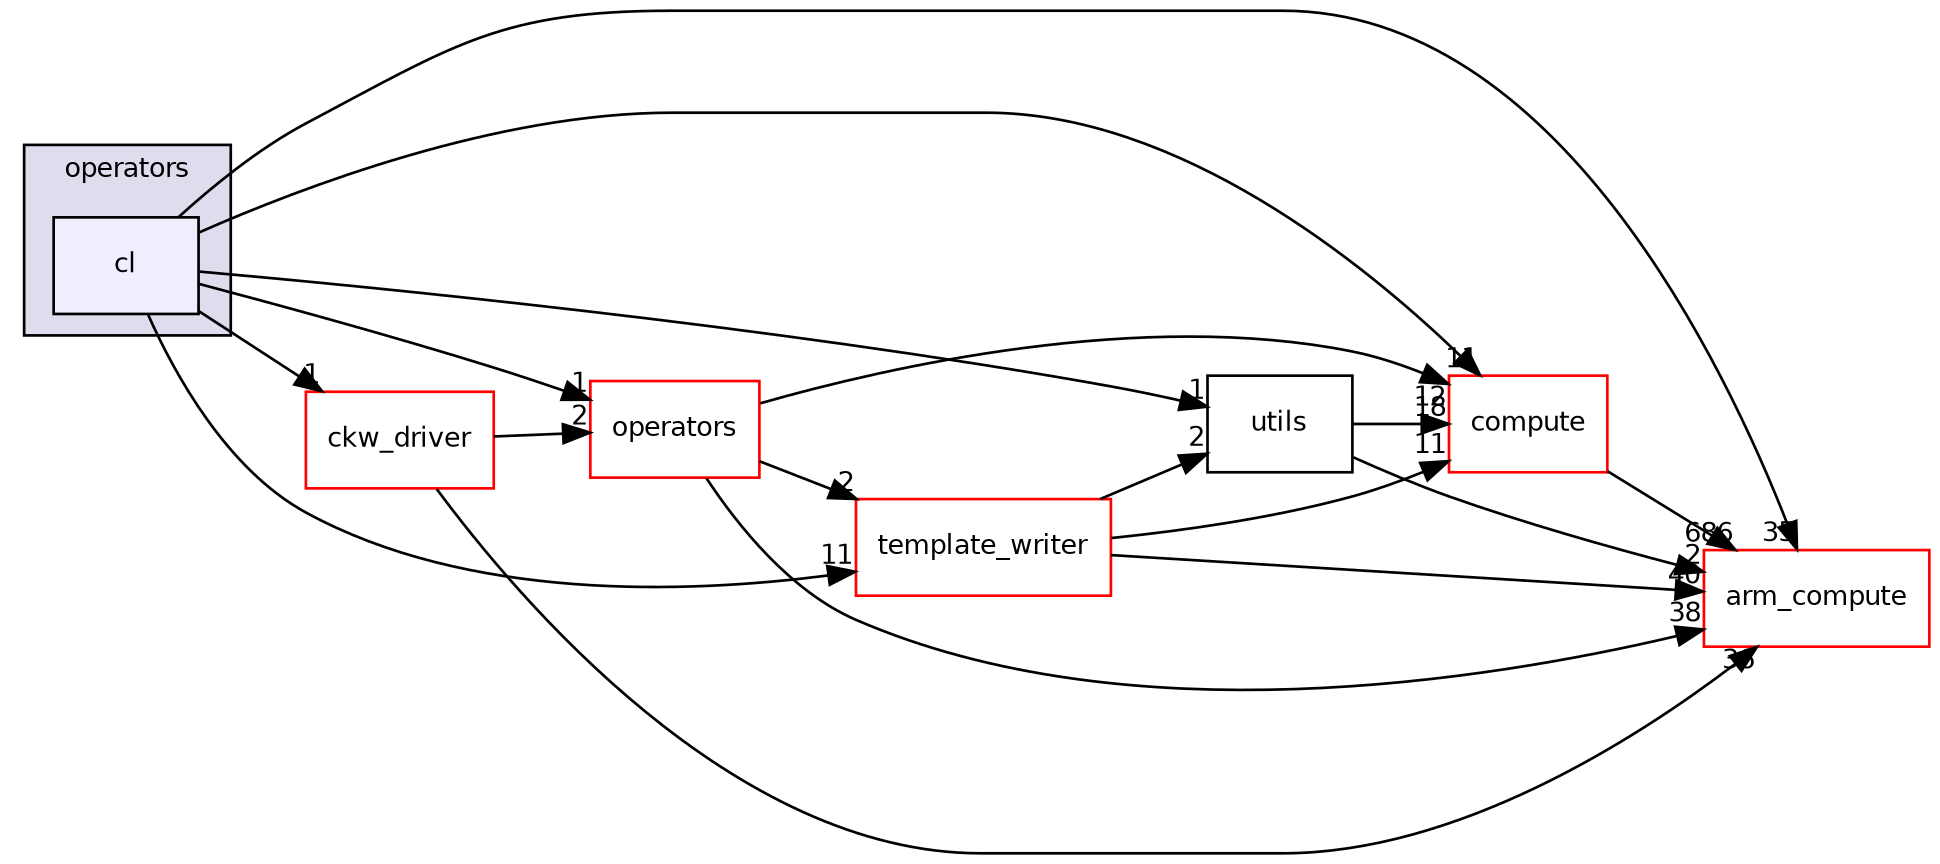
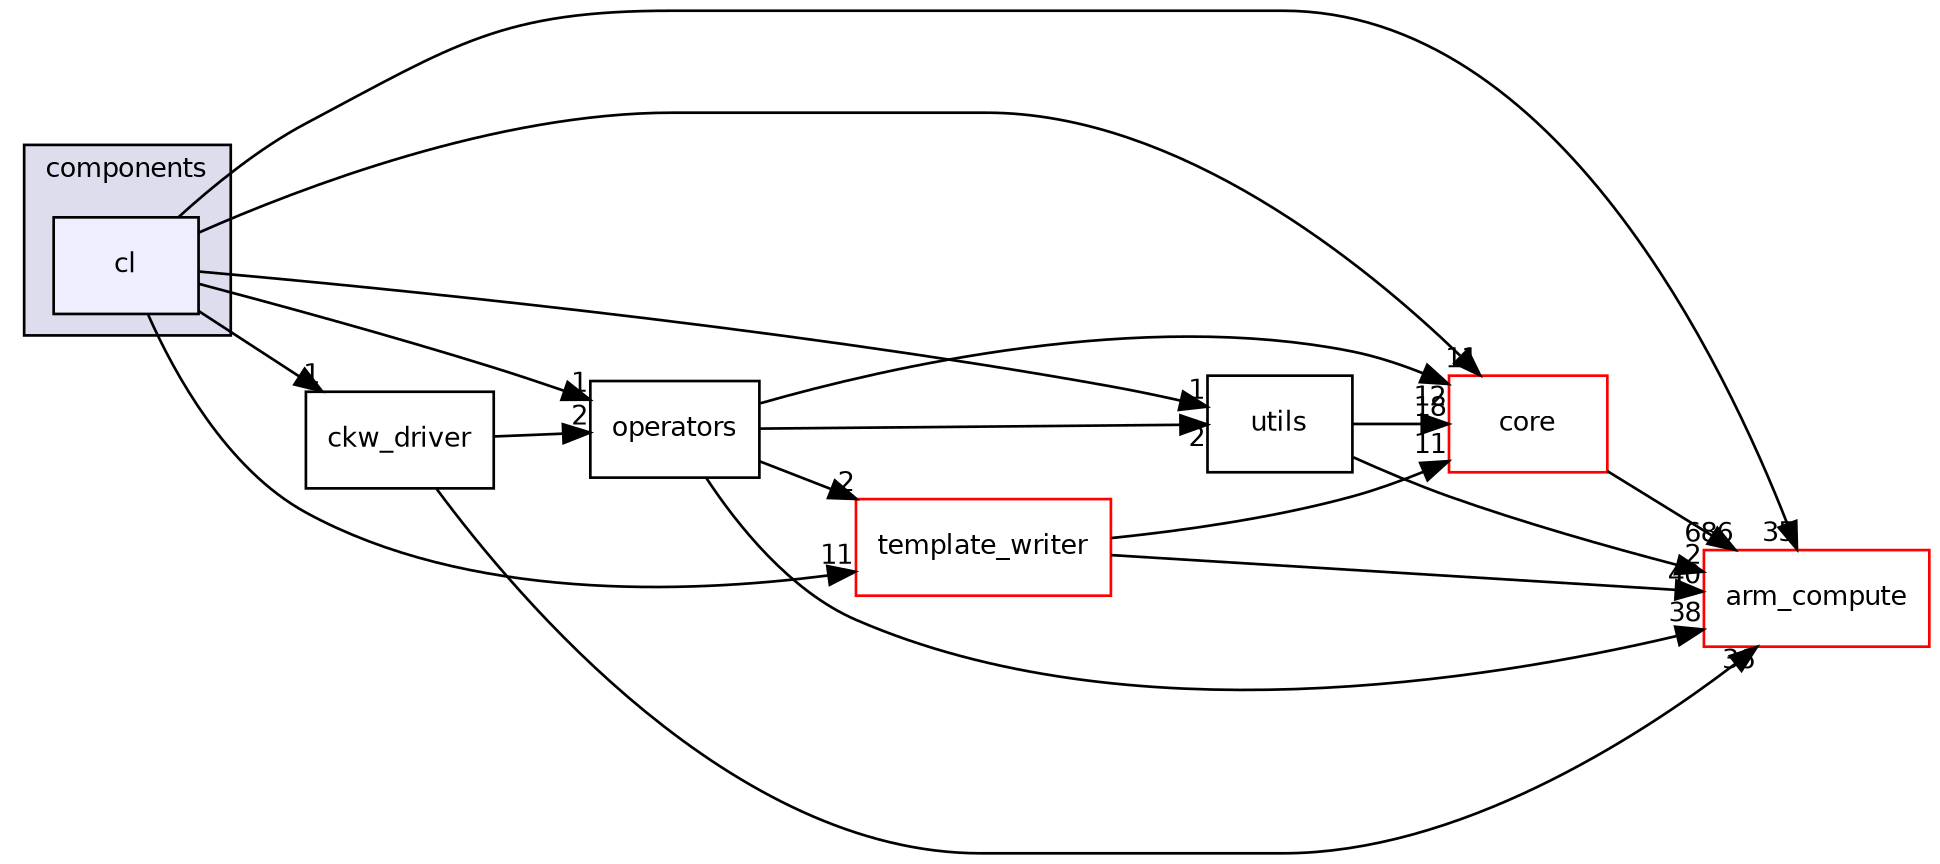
(127, 170) -> (127, 170)
(1528, 424) -> (1528, 424)
(675, 429) -> (675, 429)
(400, 440) -> (400, 440)
(1141, 482) -> (970, 427)
